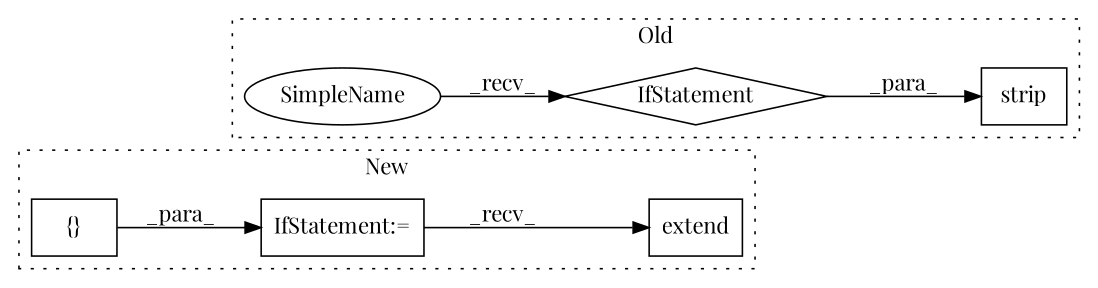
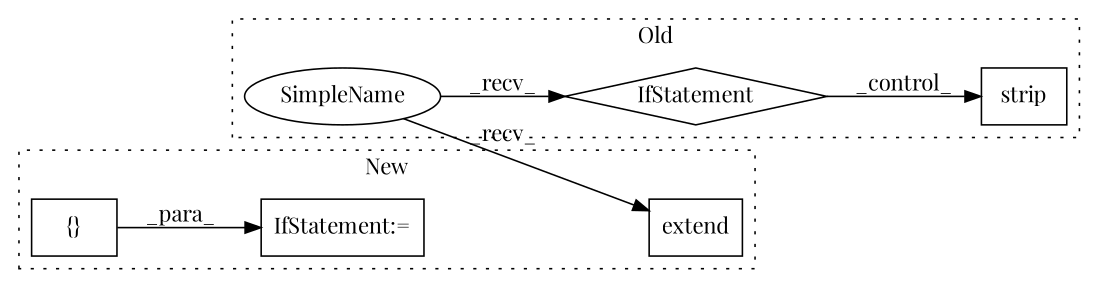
(904, 85) -> (904, 85)
(528, 228) -> (519, 162)
